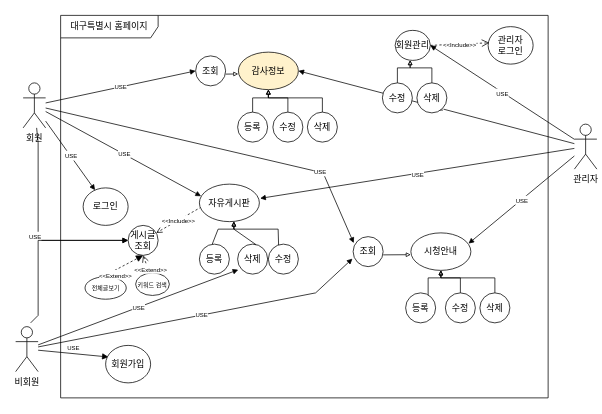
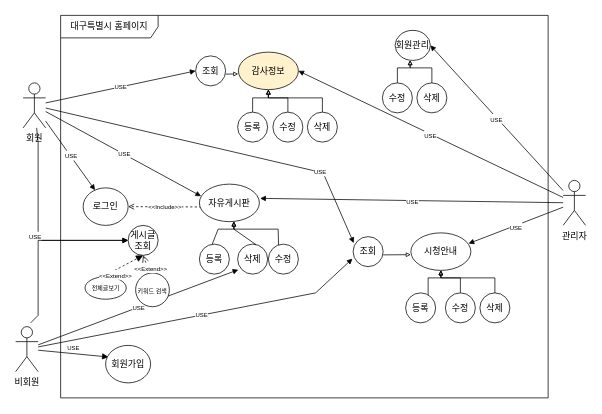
(458, 44) -> none
(510, 45) -> none
(585, 147) -> (574, 203)
(178, 221) -> (164, 207)
(152, 284) -> (152, 290)
